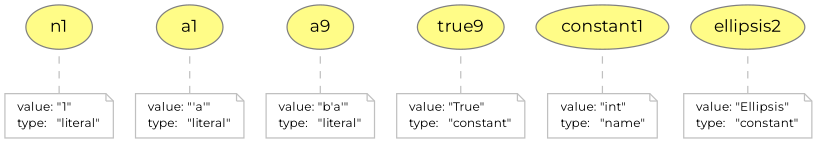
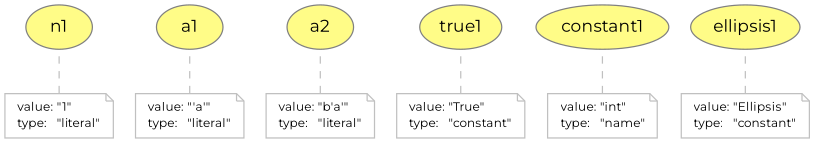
(320, 27) -> (320, 27)
(461, 27) -> (461, 27)
(748, 27) -> (745, 27)
